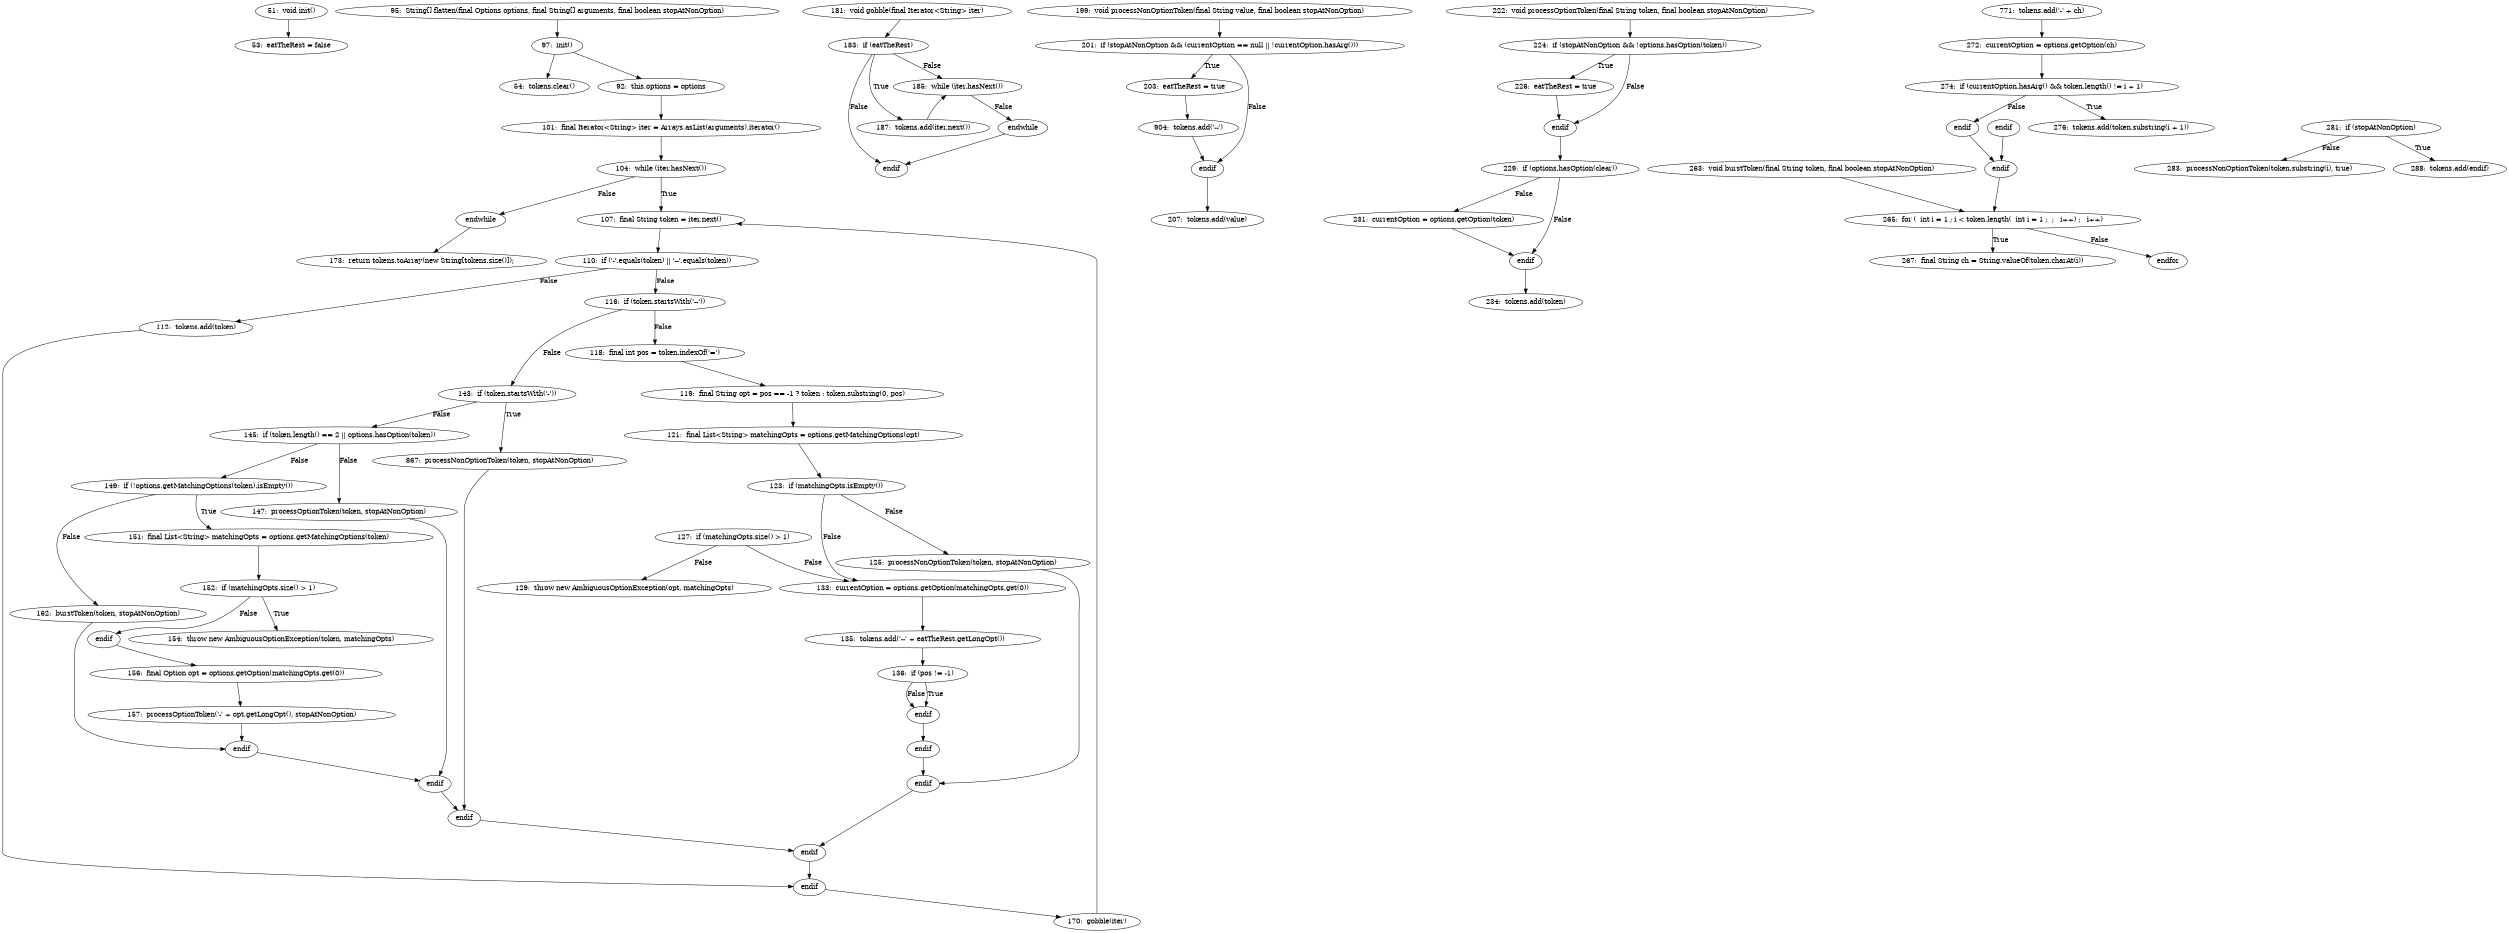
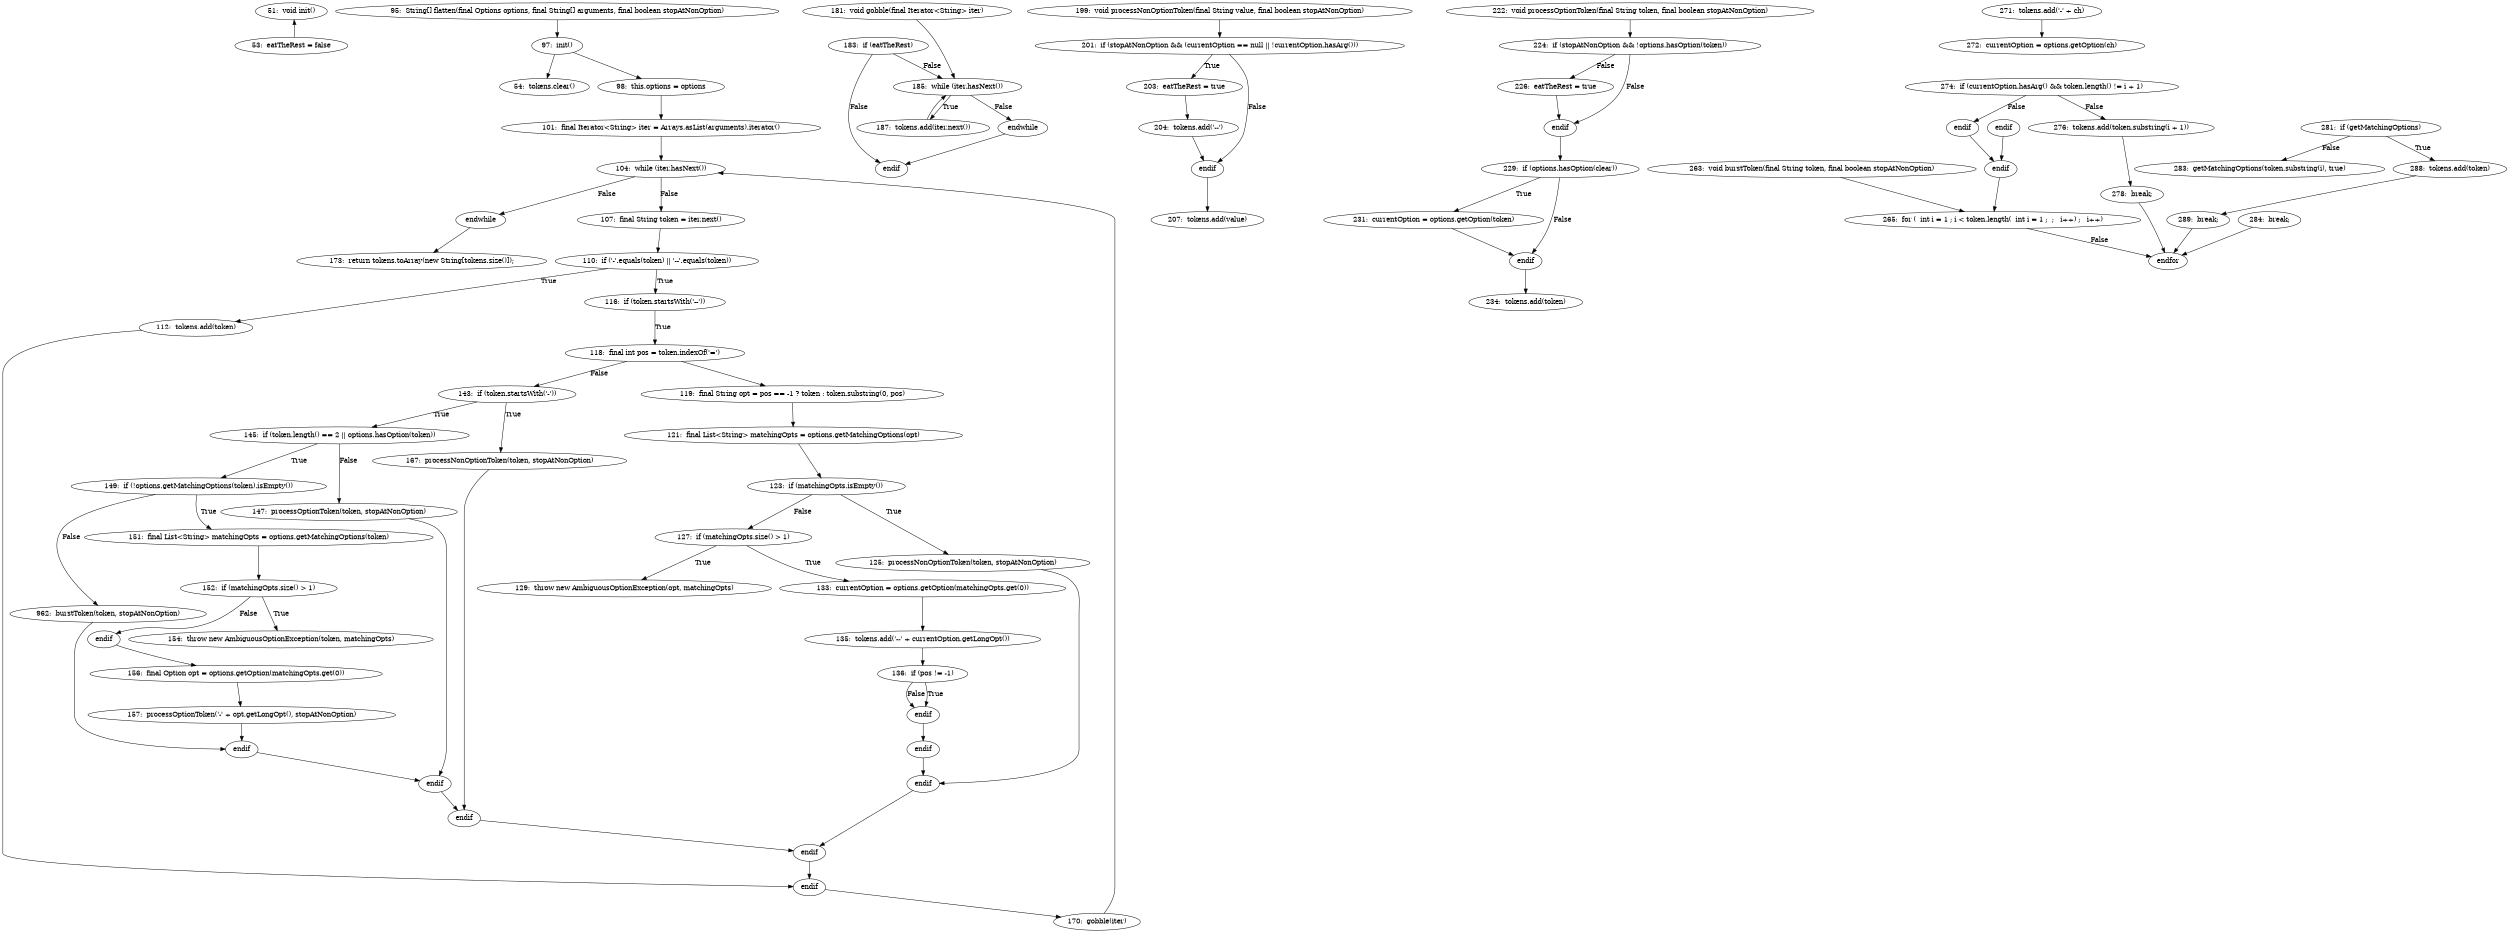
(2042, 11) -> (2042, 11)
(288, 26) -> (295, 31)
(894, 27) -> (938, 45)
(2042, 64) -> none
(1606, 66) -> (1606, 66)
(661, 87) -> (661, 87)
(872, 92) -> (942, 106)
(2094, 107) -> (2094, 107)
(1189, 128) -> (1189, 128)
(2371, 128) -> (2371, 128)
(2260, 169) -> (2260, 169)
(2450, 169) -> (2450, 169)
(669, 195) -> (669, 195)
(1524, 195) -> (1524, 195)
none -> (2132, 195)
none -> (2198, 220)
none -> (2270, 220)
(1993, 261) -> none
(549, 282) -> (549, 282)
(665, 282) -> (665, 282)
(663, 328) -> (663, 328)
(559, 334) -> (583, 373)
(1097, 407) -> (1115, 370)
(442, 415) -> (442, 415)
(299, 461) -> (299, 461)
(500, 461) -> (500, 461)
(894, 512) -> (894, 512)
(823, 544) -> (782, 511)
(703, 563) -> (703, 563)
(813, 563) -> (813, 563)
(108, 614) -> (108, 614)
(923, 639) -> (923, 639)
